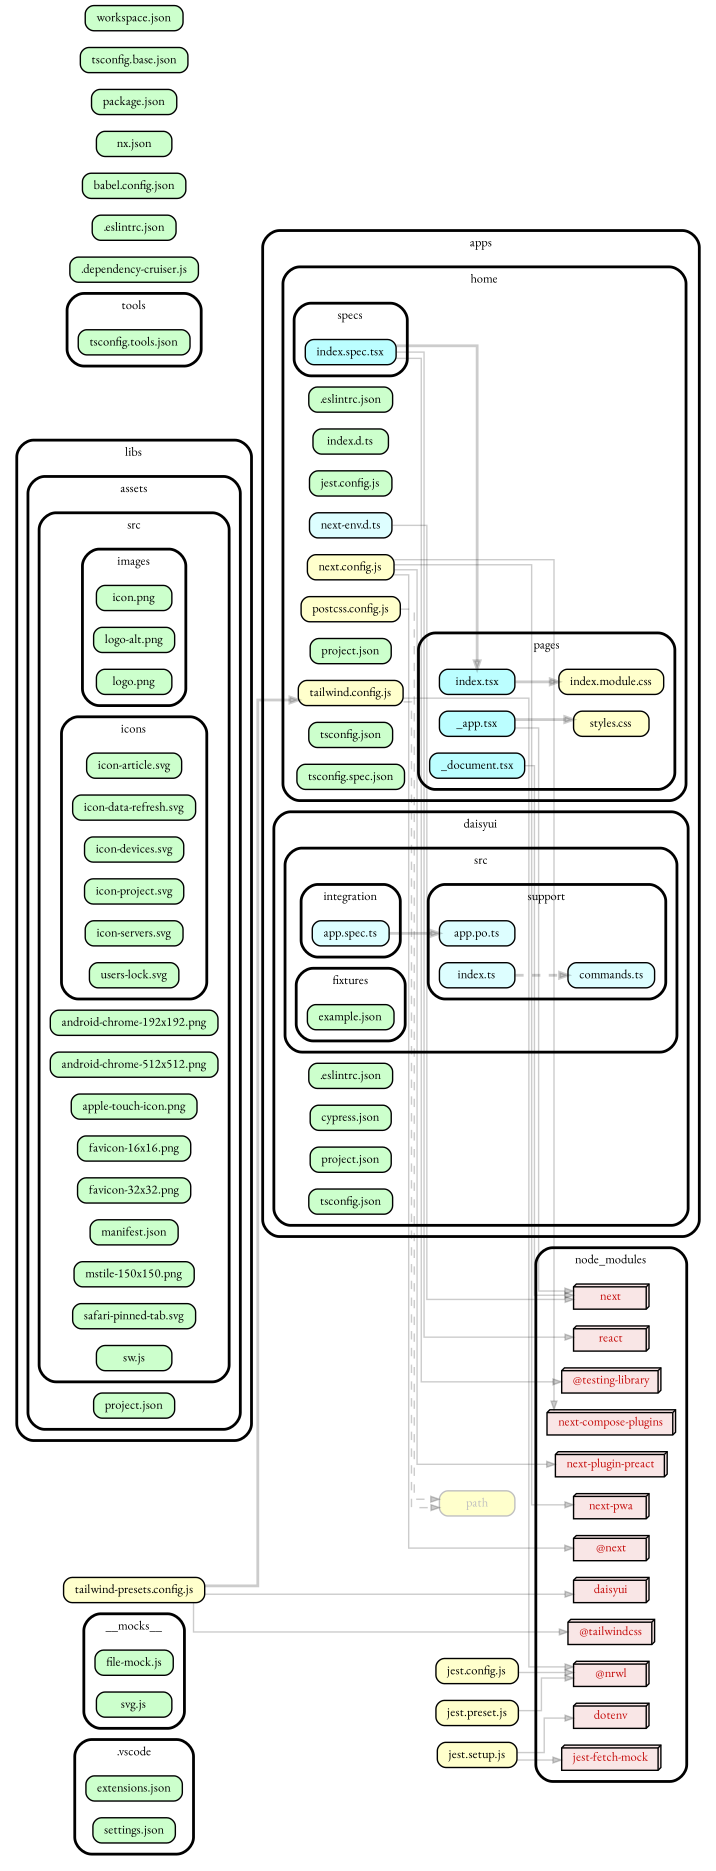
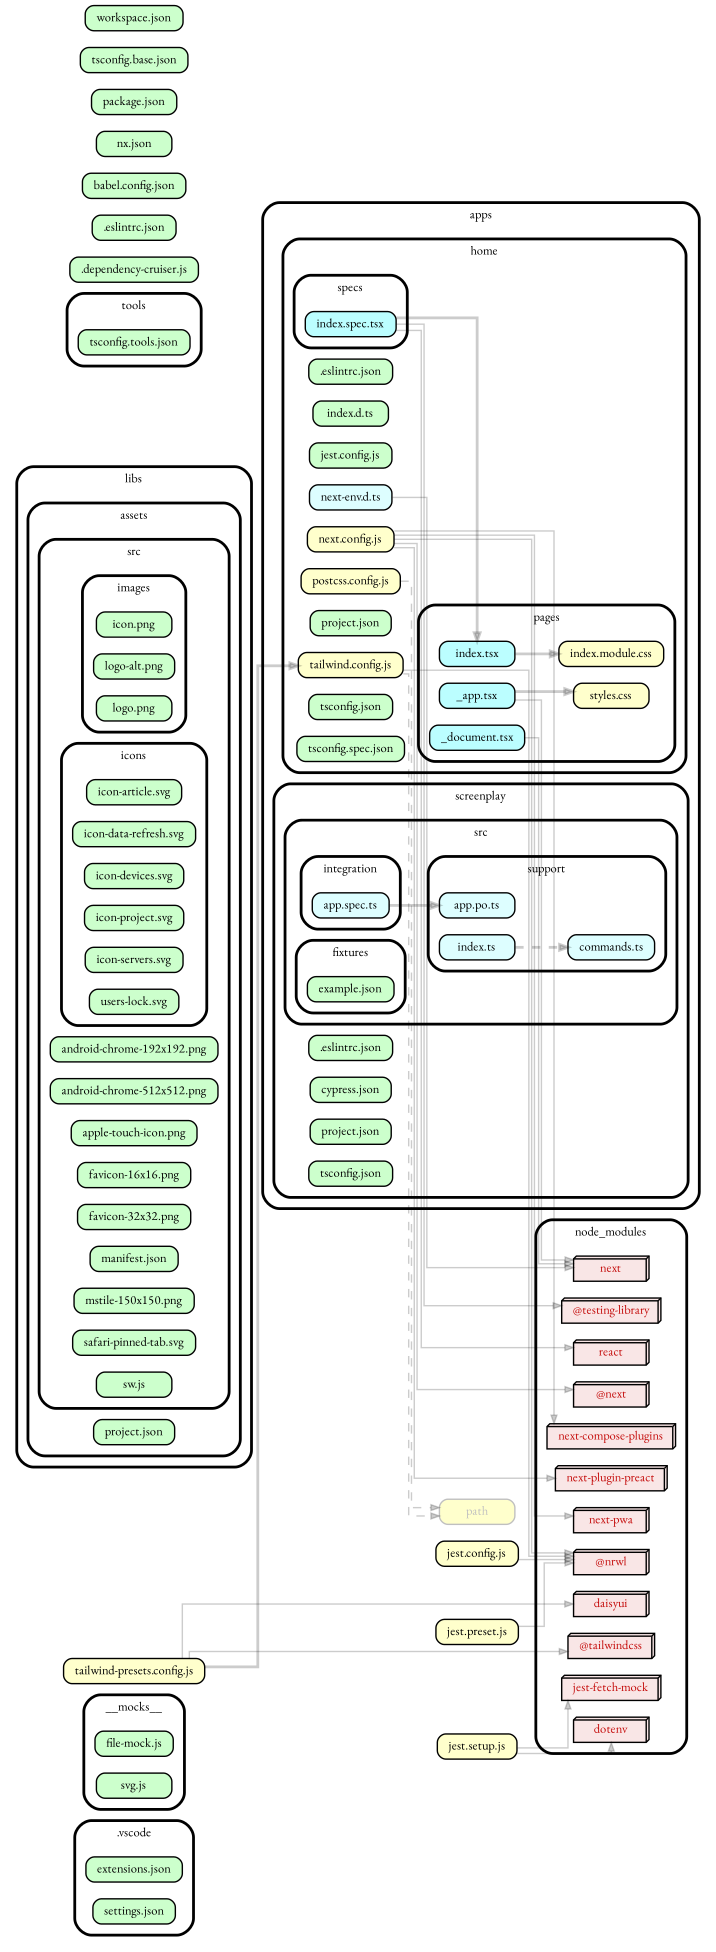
(481, 824) -> (481, 796)
none -> (532, 994)
